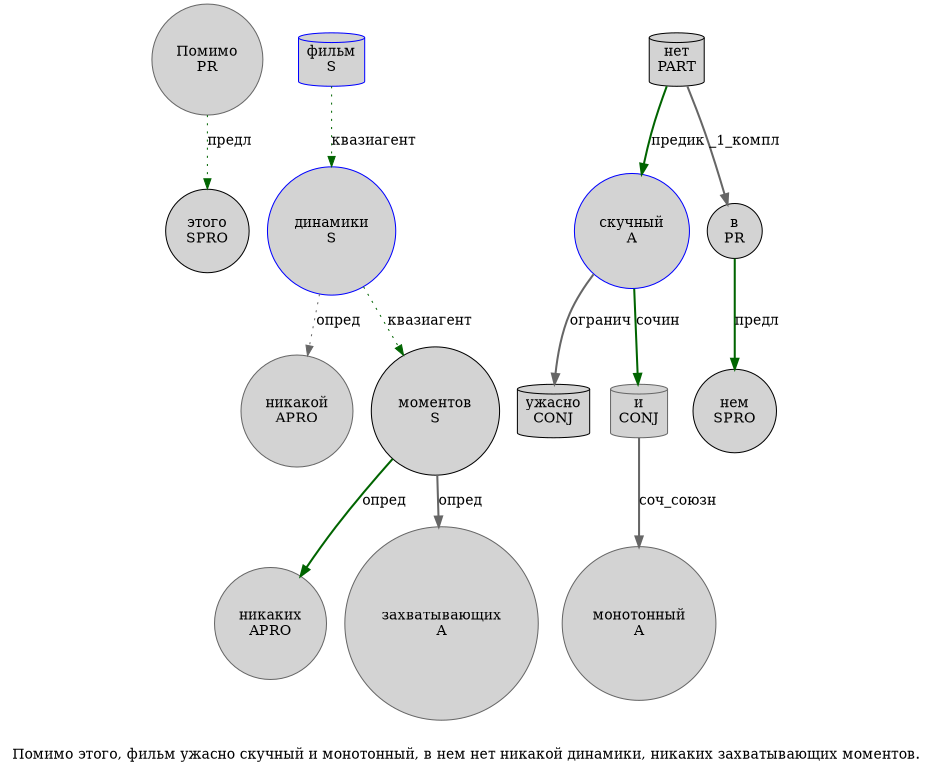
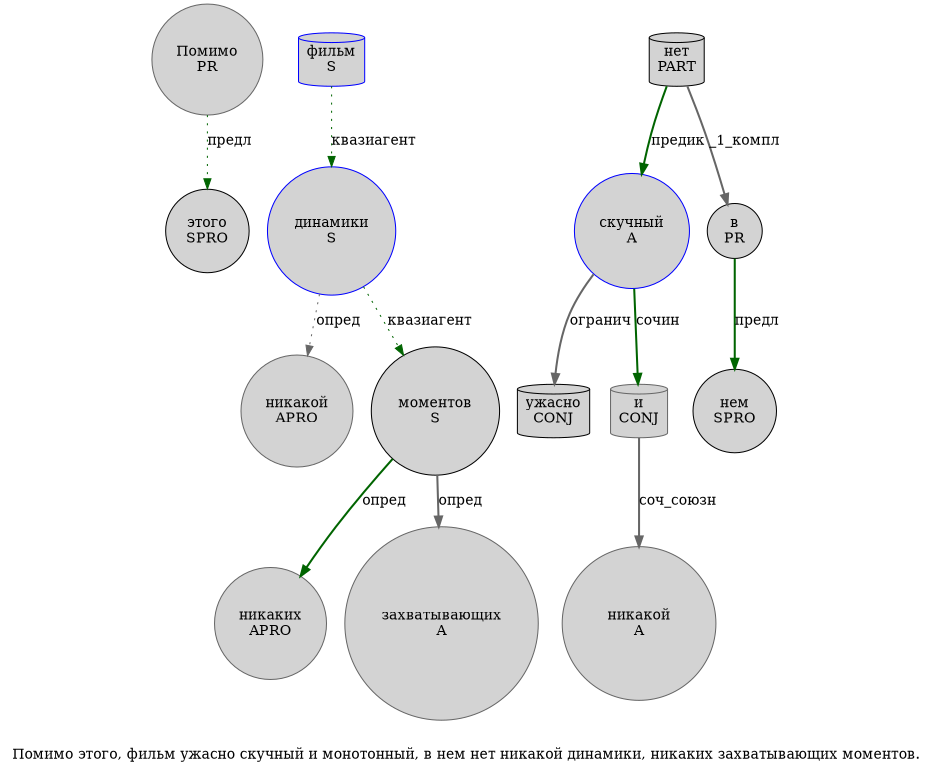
(639, 623) -> (639, 623)
